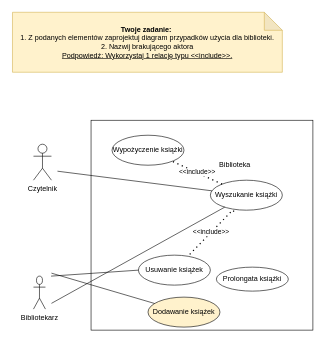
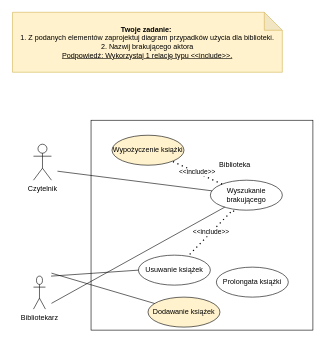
(148, 150) -> (148, 150)
(246, 195) -> (246, 195)
(252, 279) -> (252, 282)
